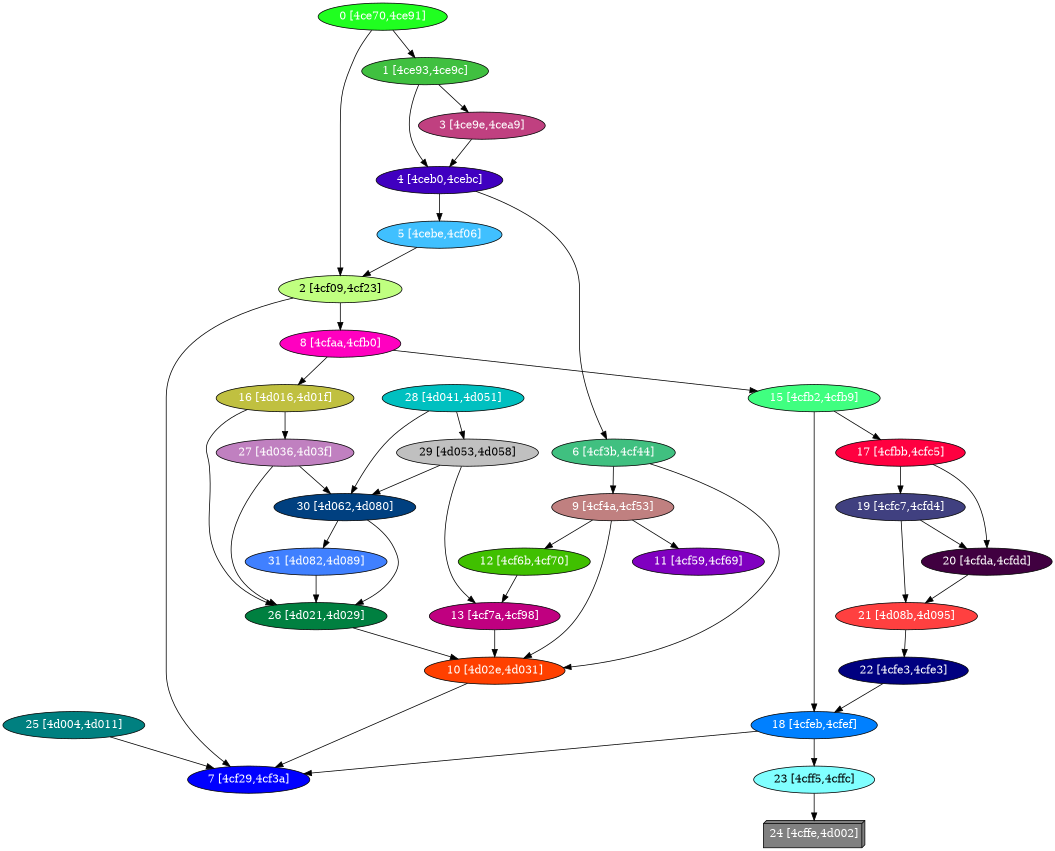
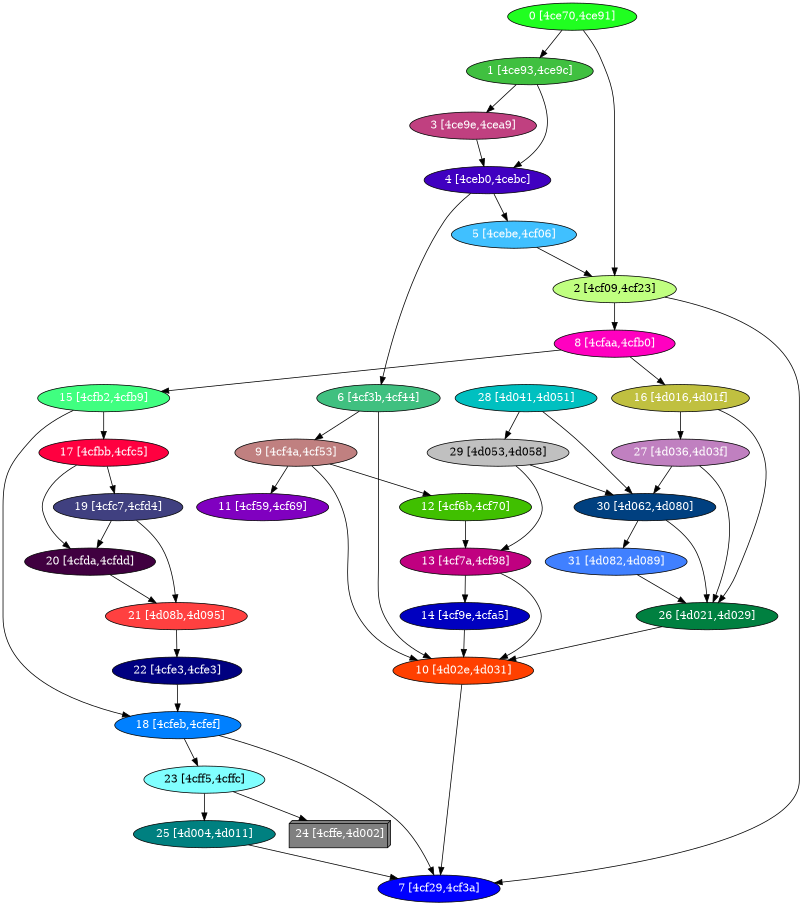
none -> (465, 616)
none -> (204, 803)
